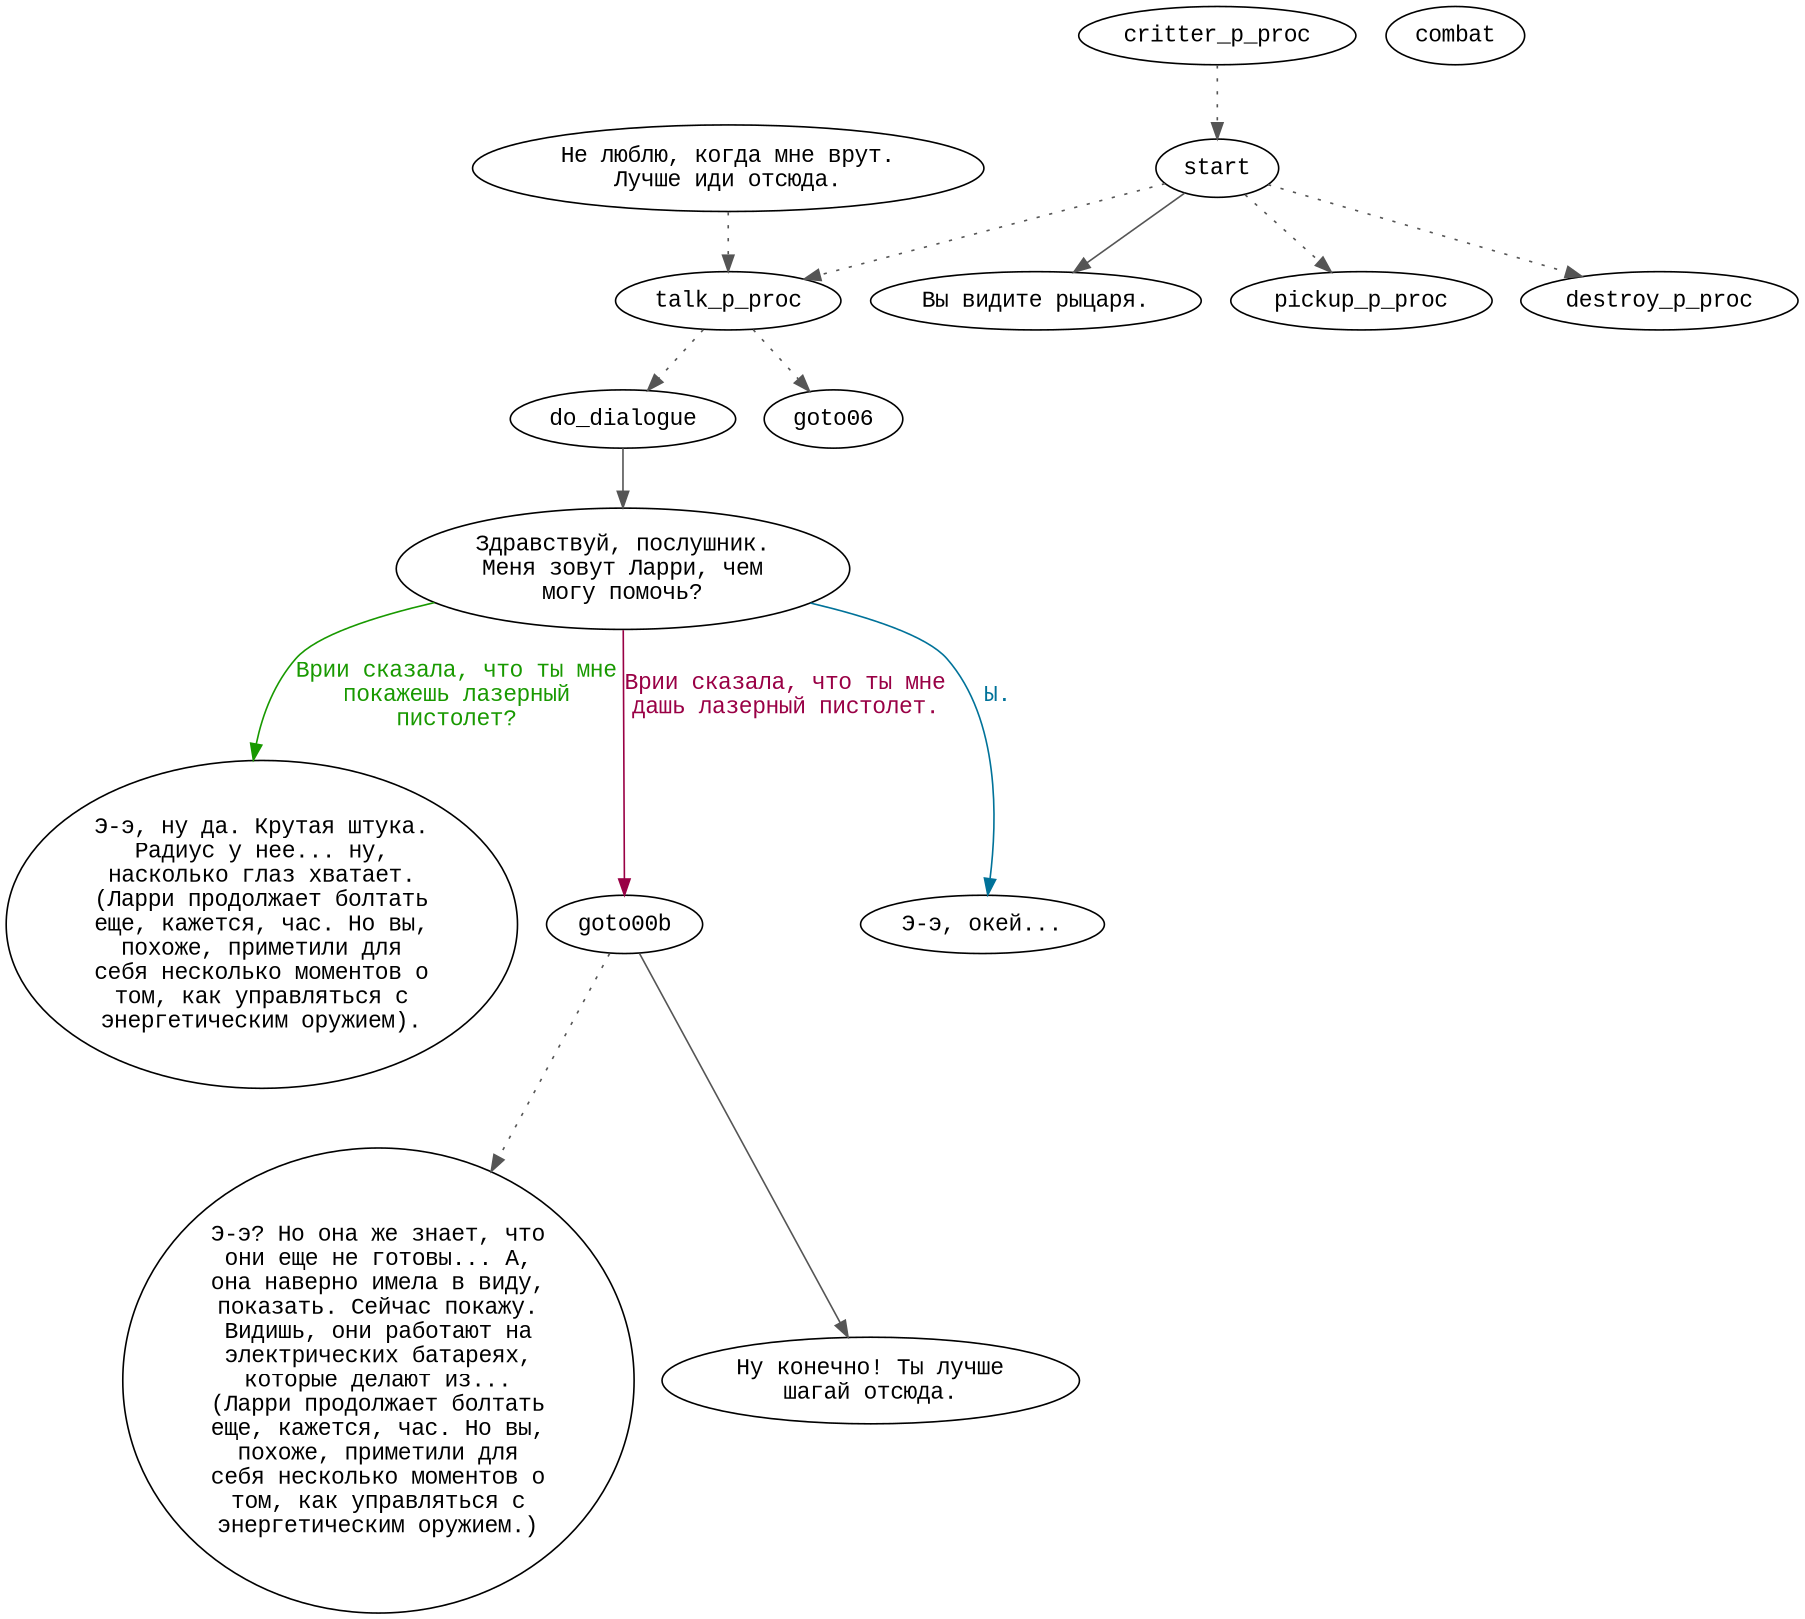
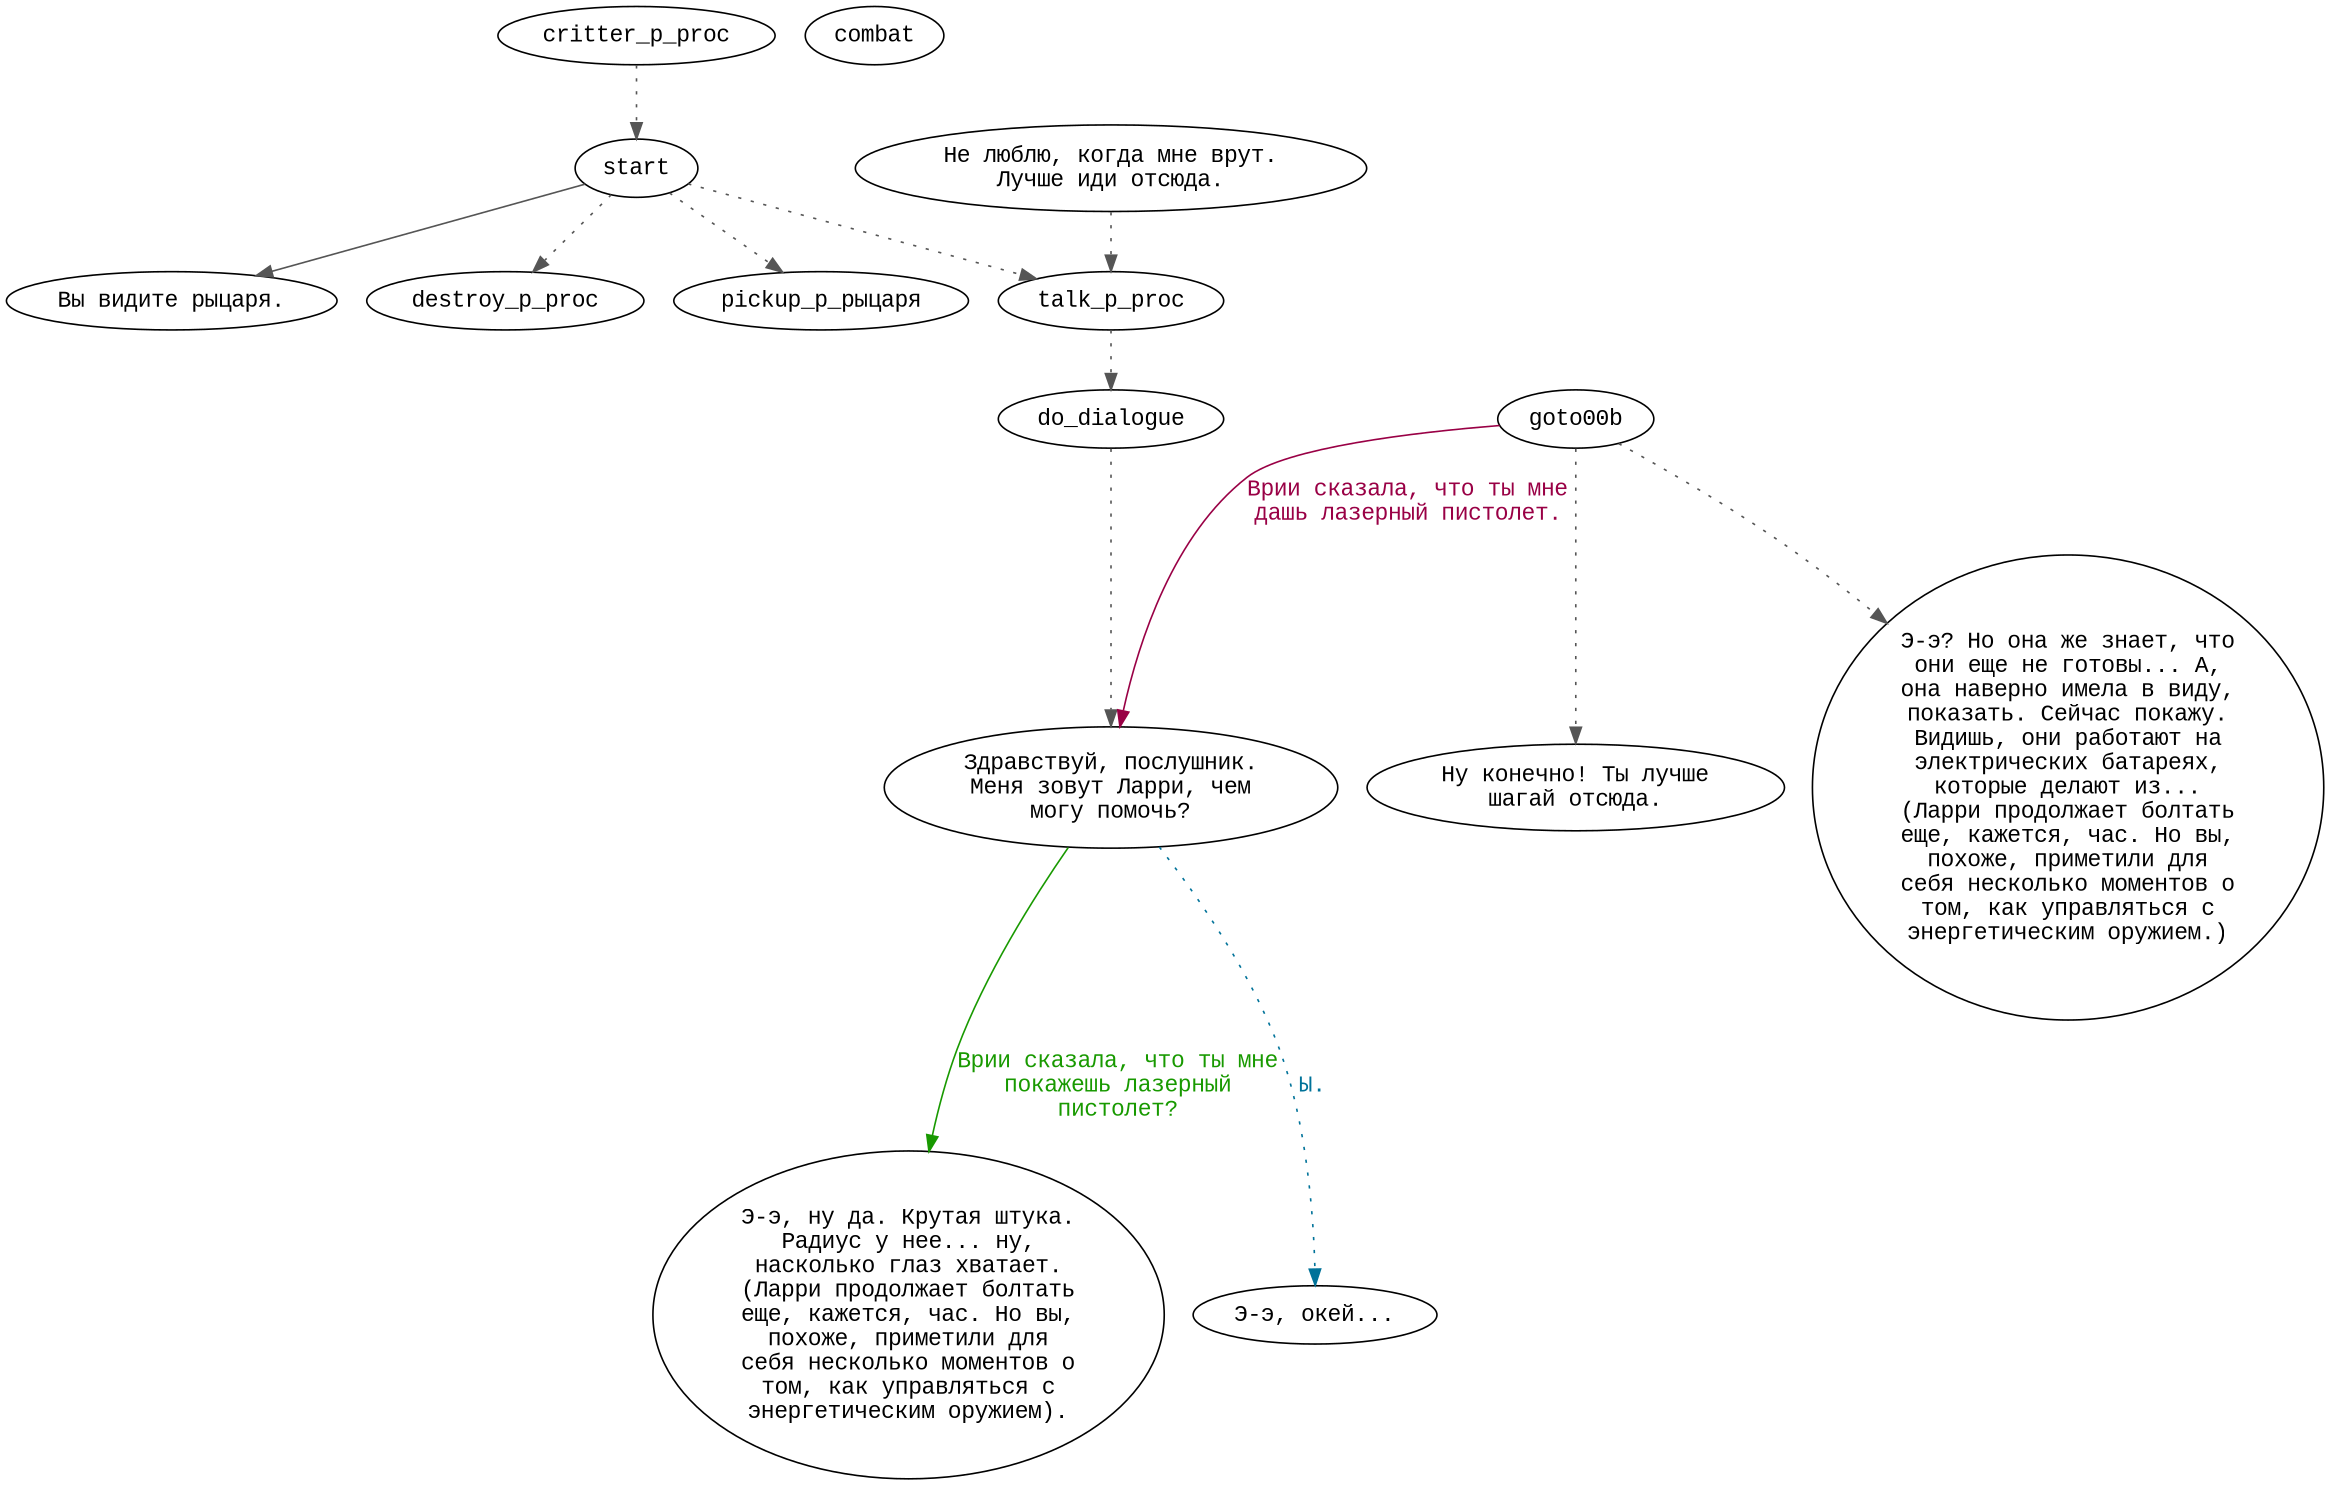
(1361, 301) -> (821, 301)
(833, 419) -> none
(623, 470) -> (1111, 579)
(969, 693) -> (1277, 1043)
(624, 755) -> (1244, 480)
(740, 1138) -> (1576, 588)
